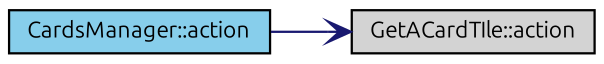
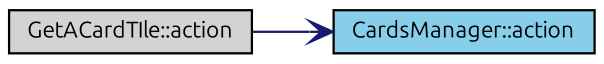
(299, 32) -> (281, 32)
